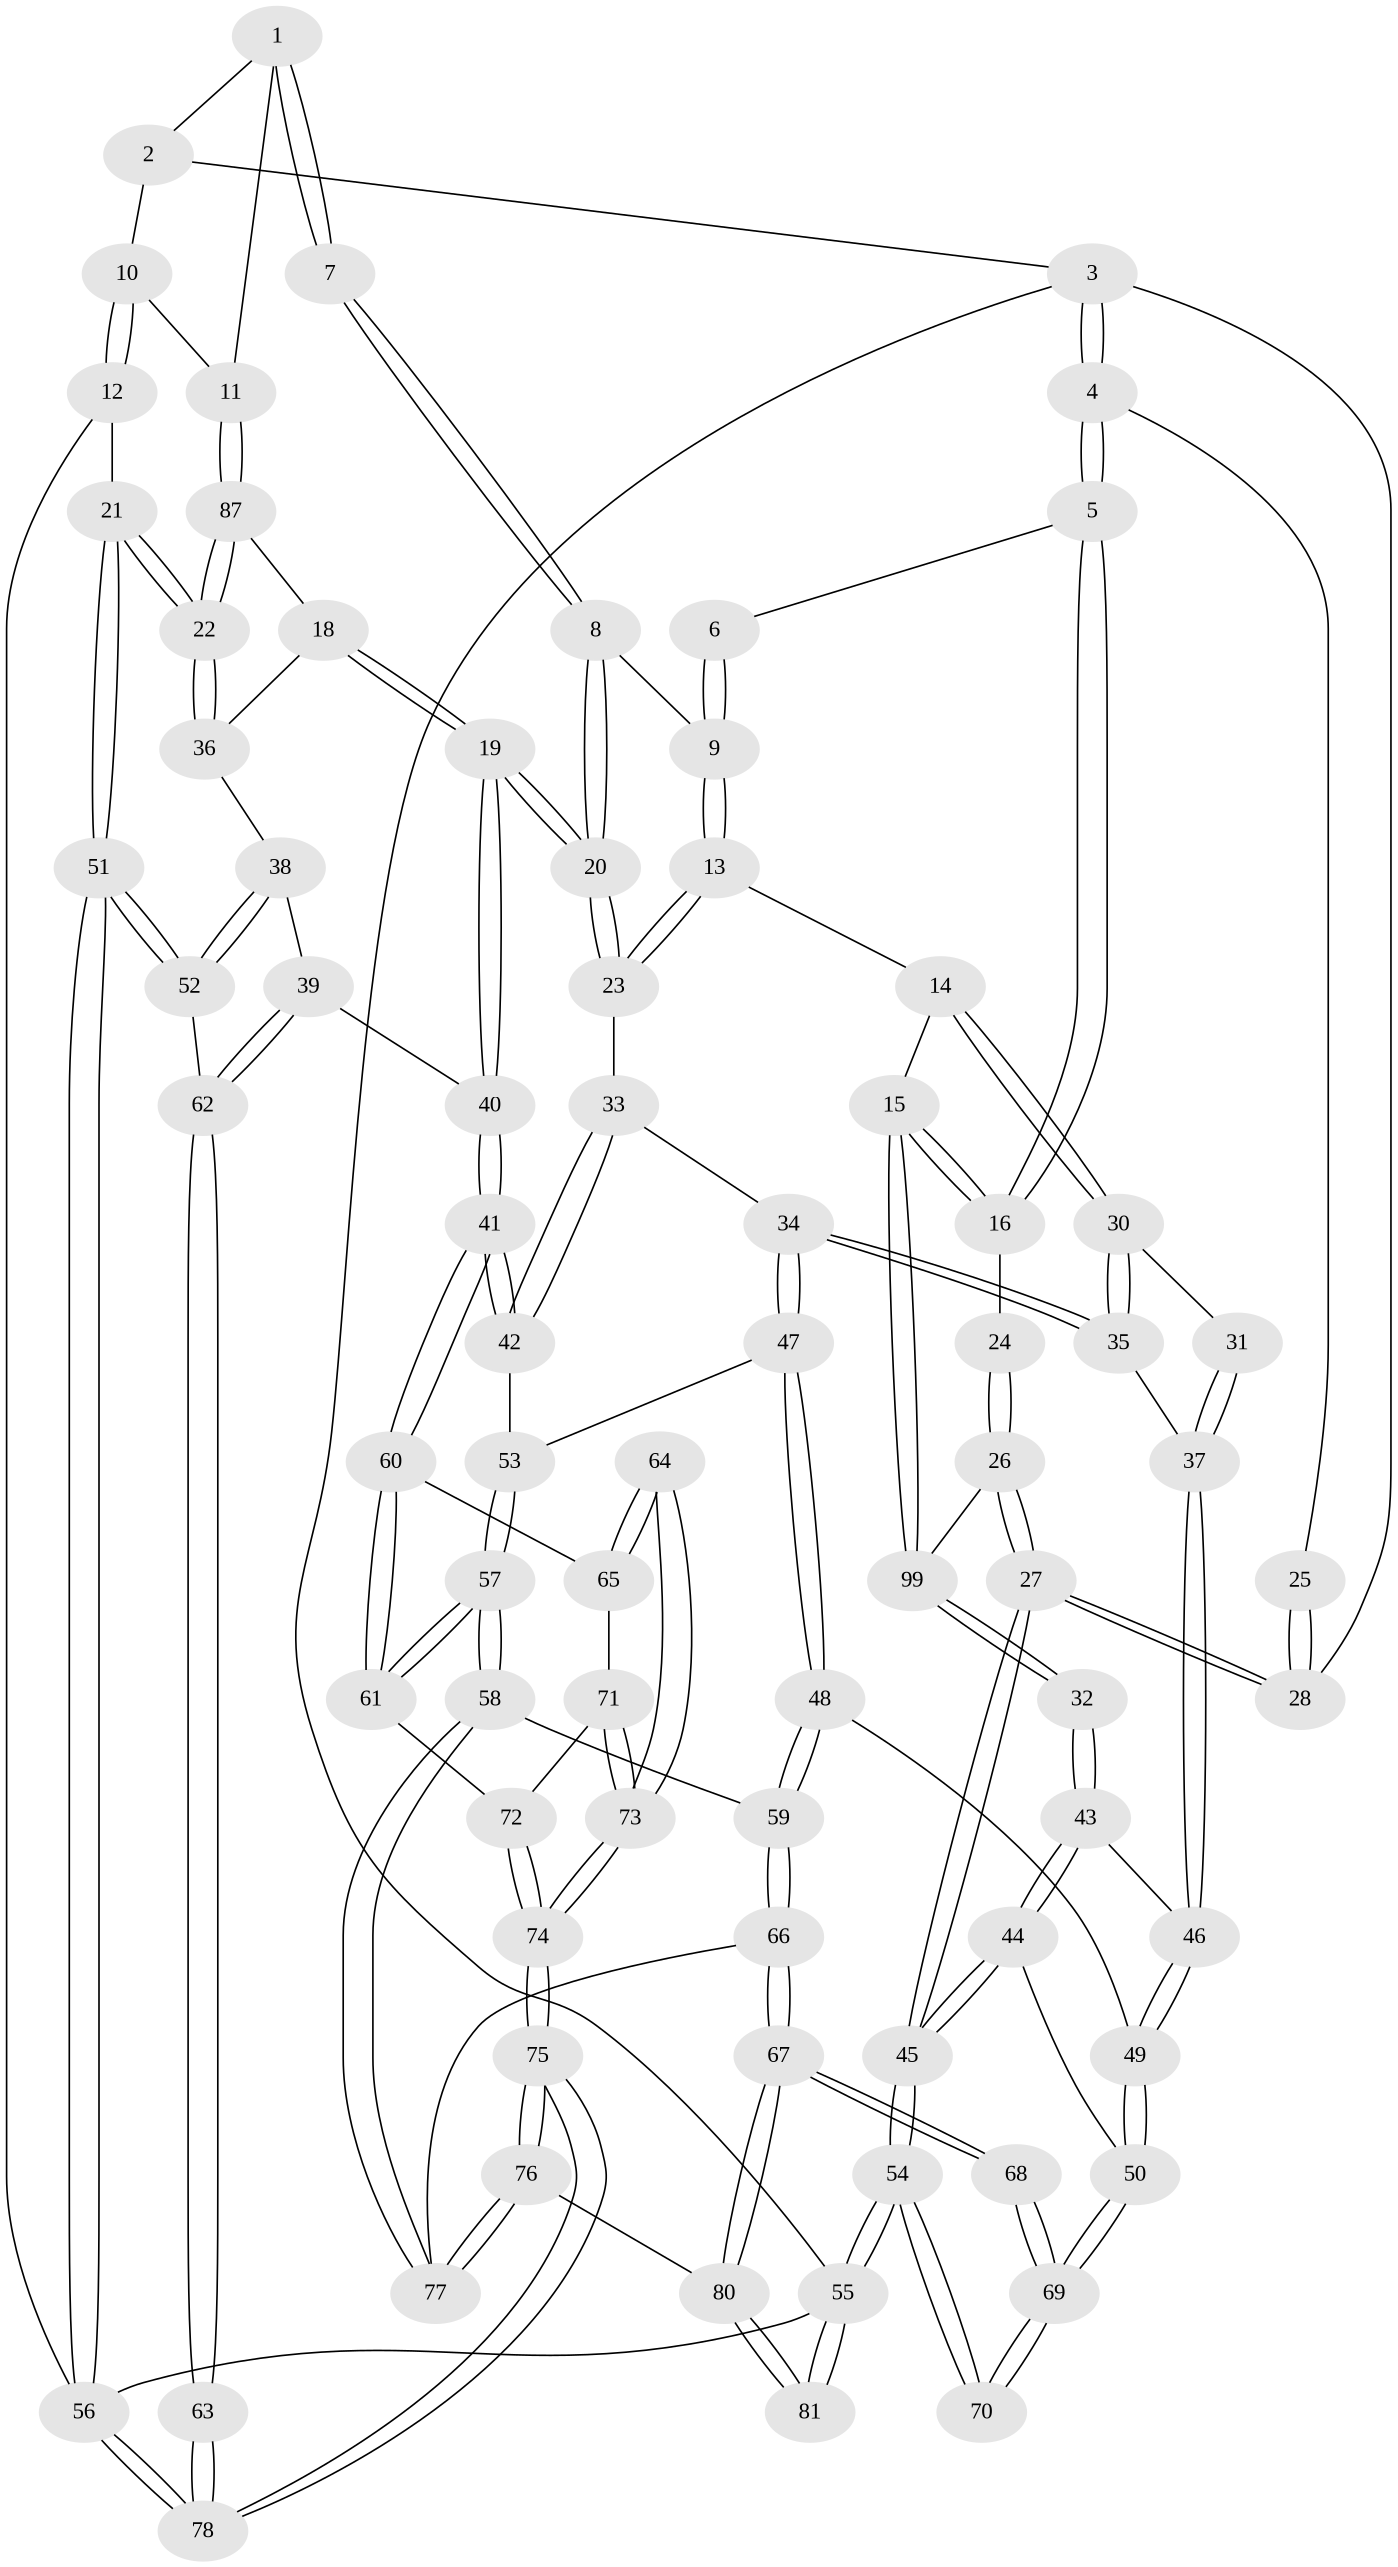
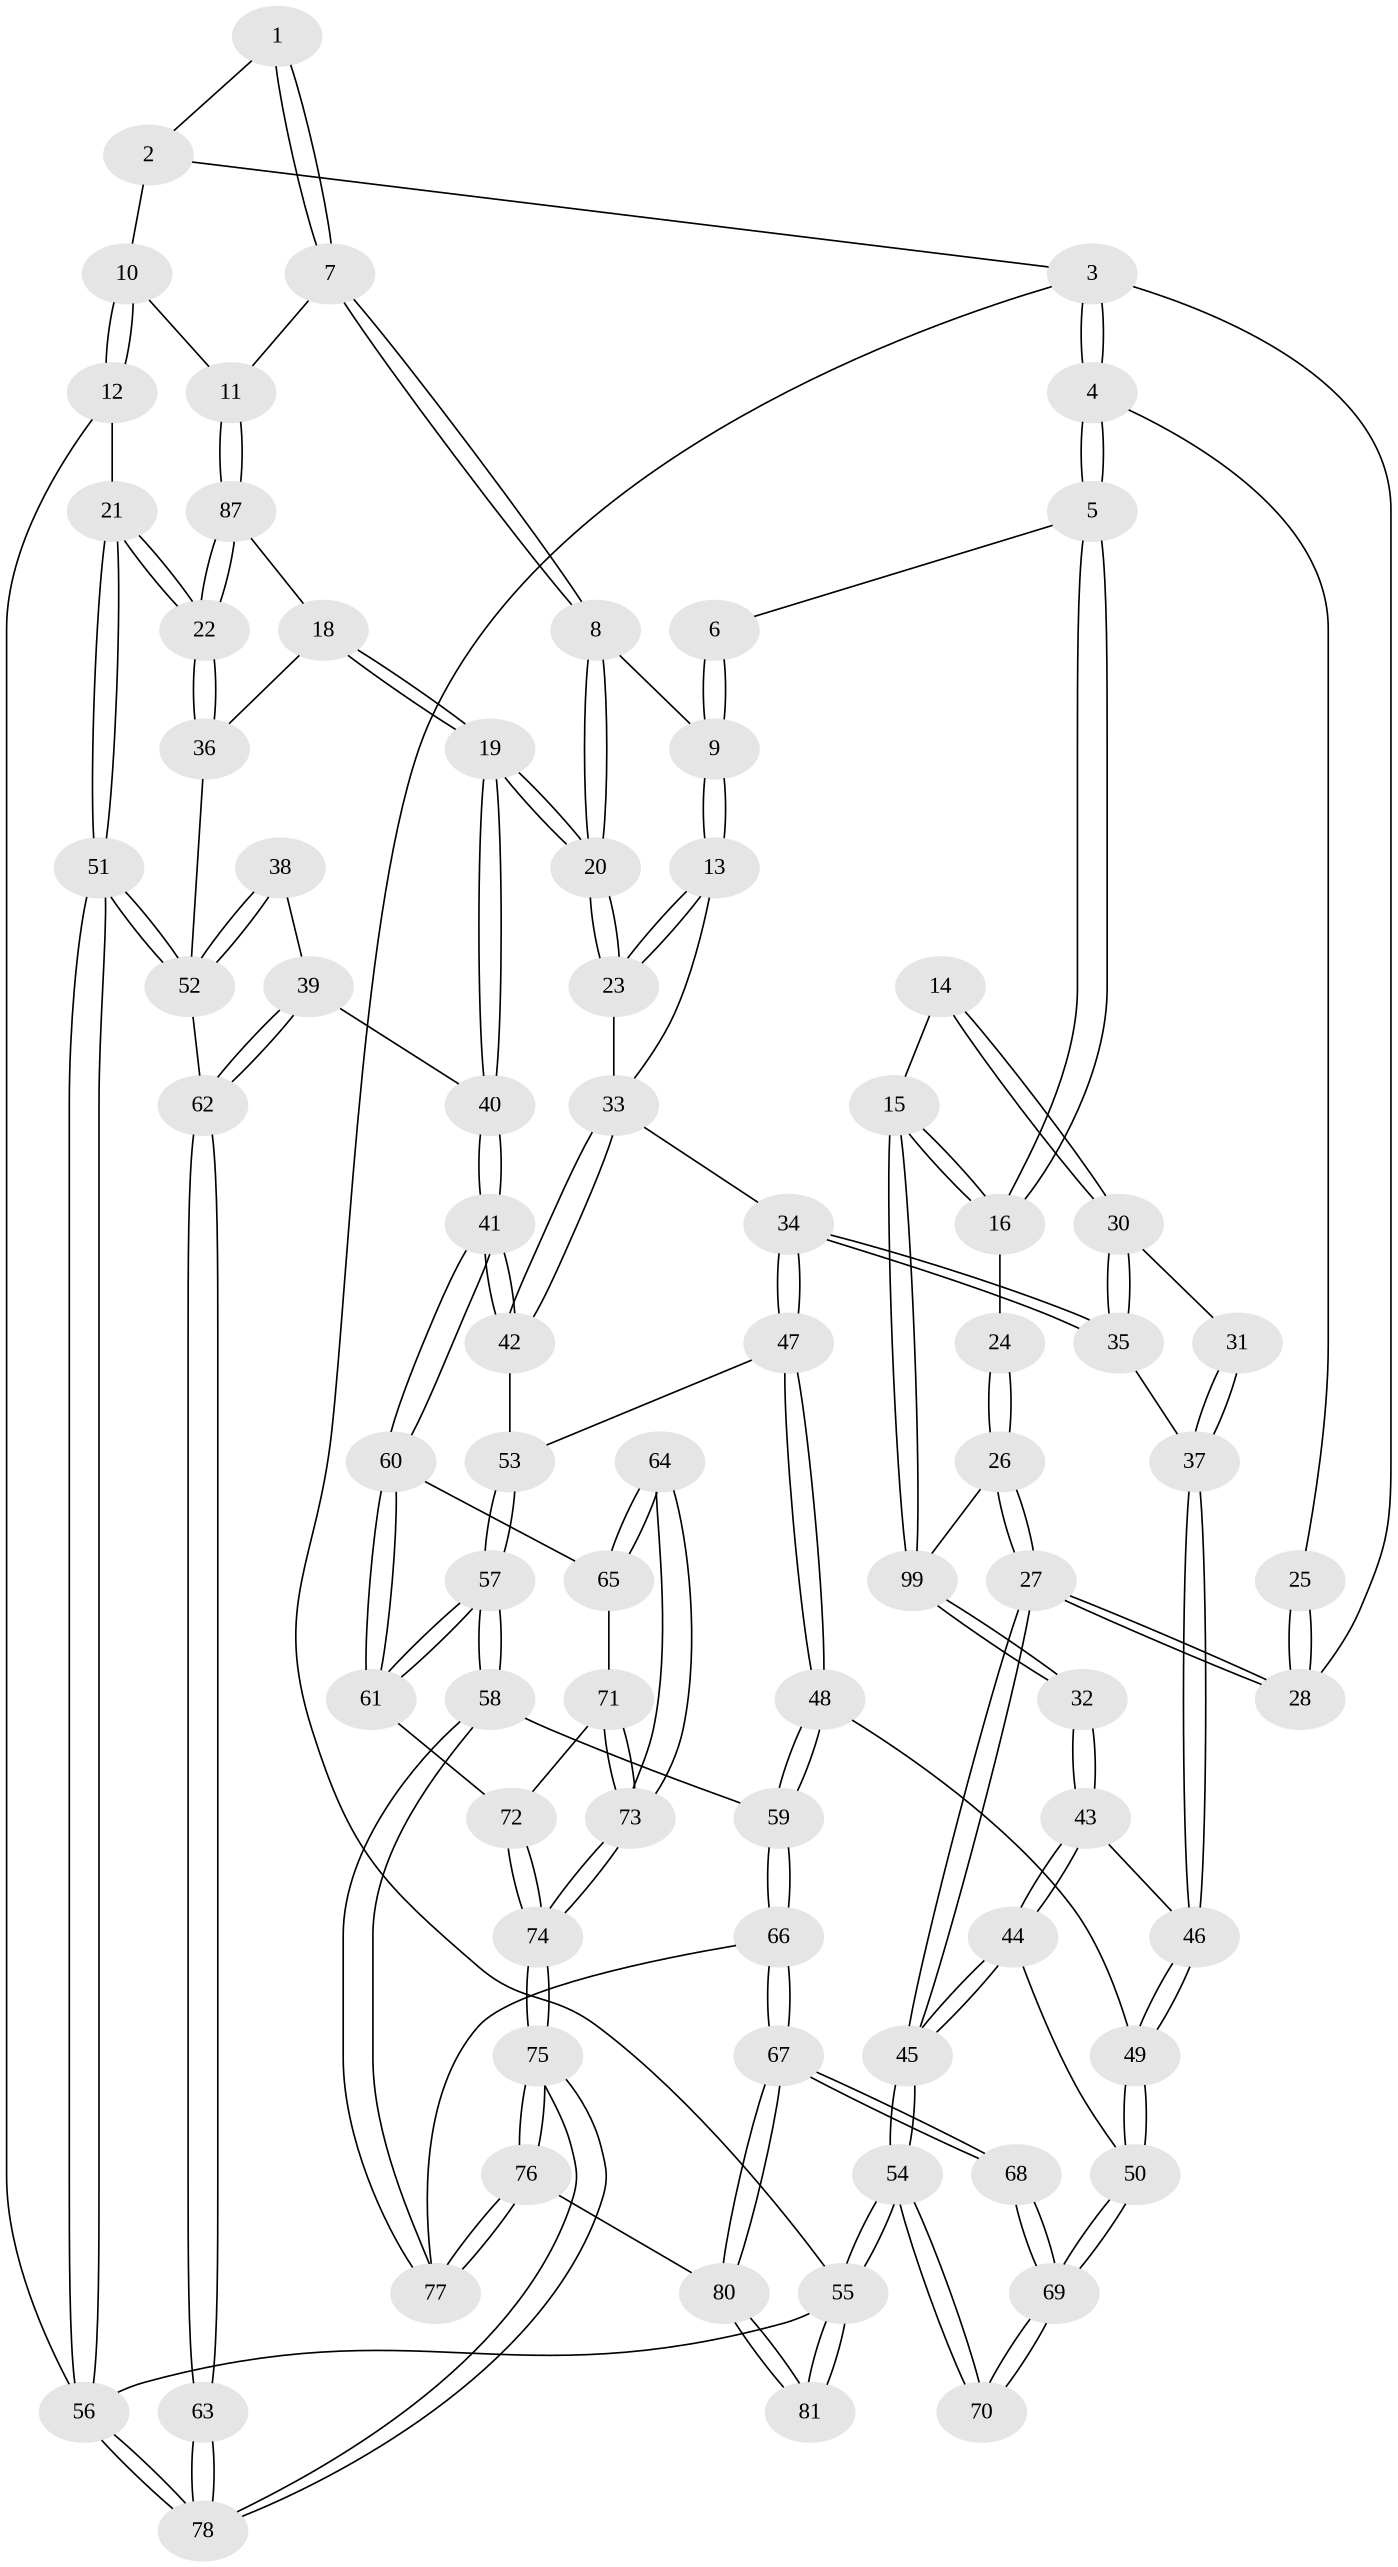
(254, 214) -> (280, 333)
(243, 809) -> (197, 868)
(827, 927) -> (683, 993)
